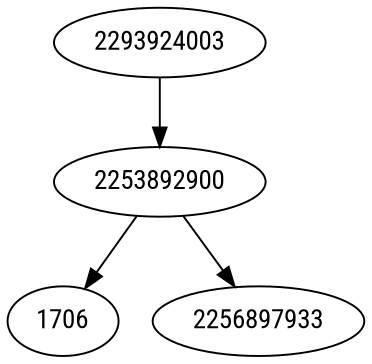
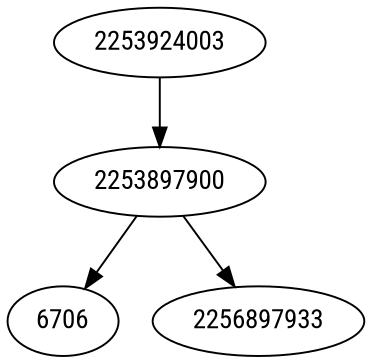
(160, 43) -> (160, 43)
(160, 182) -> (160, 182)
(63, 321) -> (63, 321)
